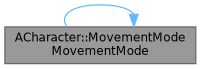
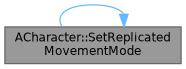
(100, 45) -> (93, 45)
